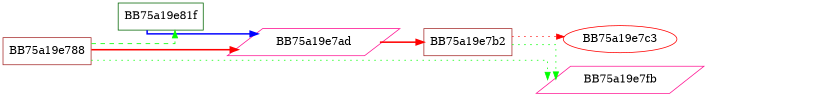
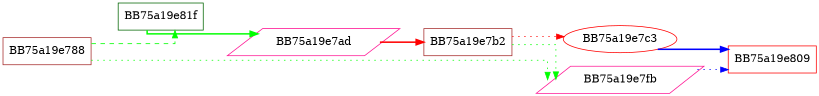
(197, 34) -> (197, 34)
(161, 50) -> none
none -> (772, 59)
